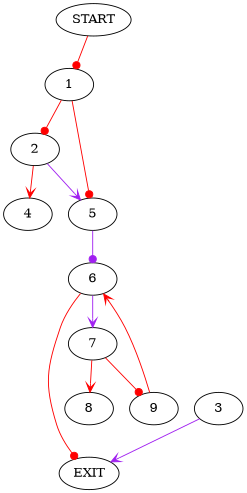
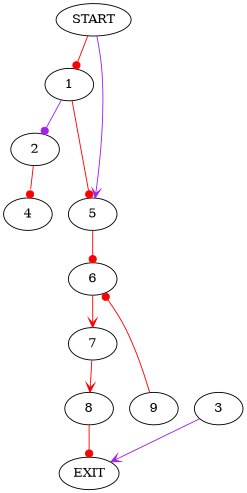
(54, 114) -> (54, 114)
(32, 177) -> (32, 177)
(61, 178) -> (103, 113)
(93, 243) -> (93, 243)
(93, 307) -> (93, 307)
(133, 344) -> (133, 344)
(49, 372) -> (89, 437)
(121, 374) -> none
